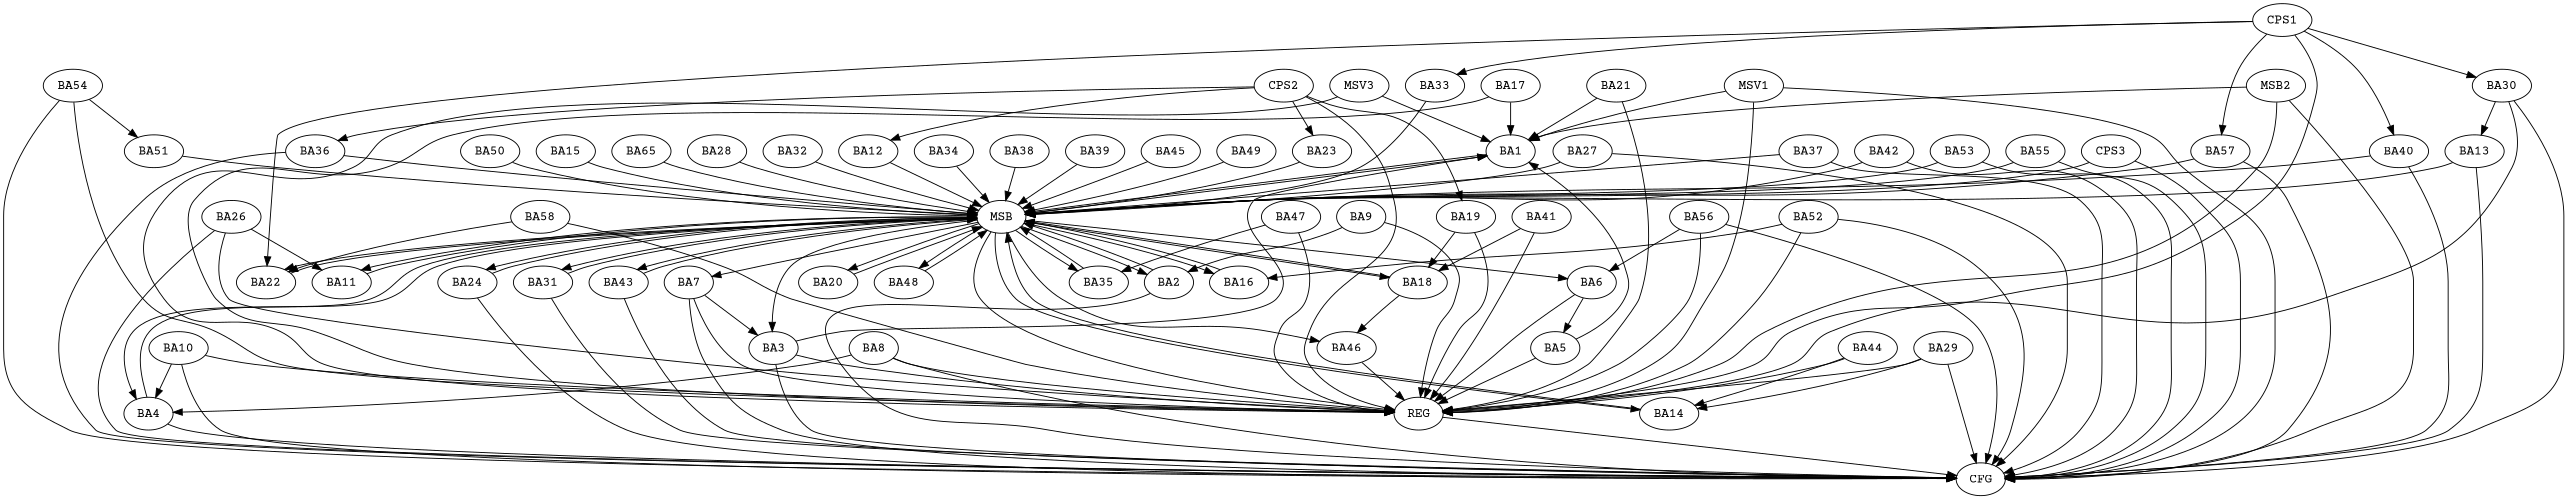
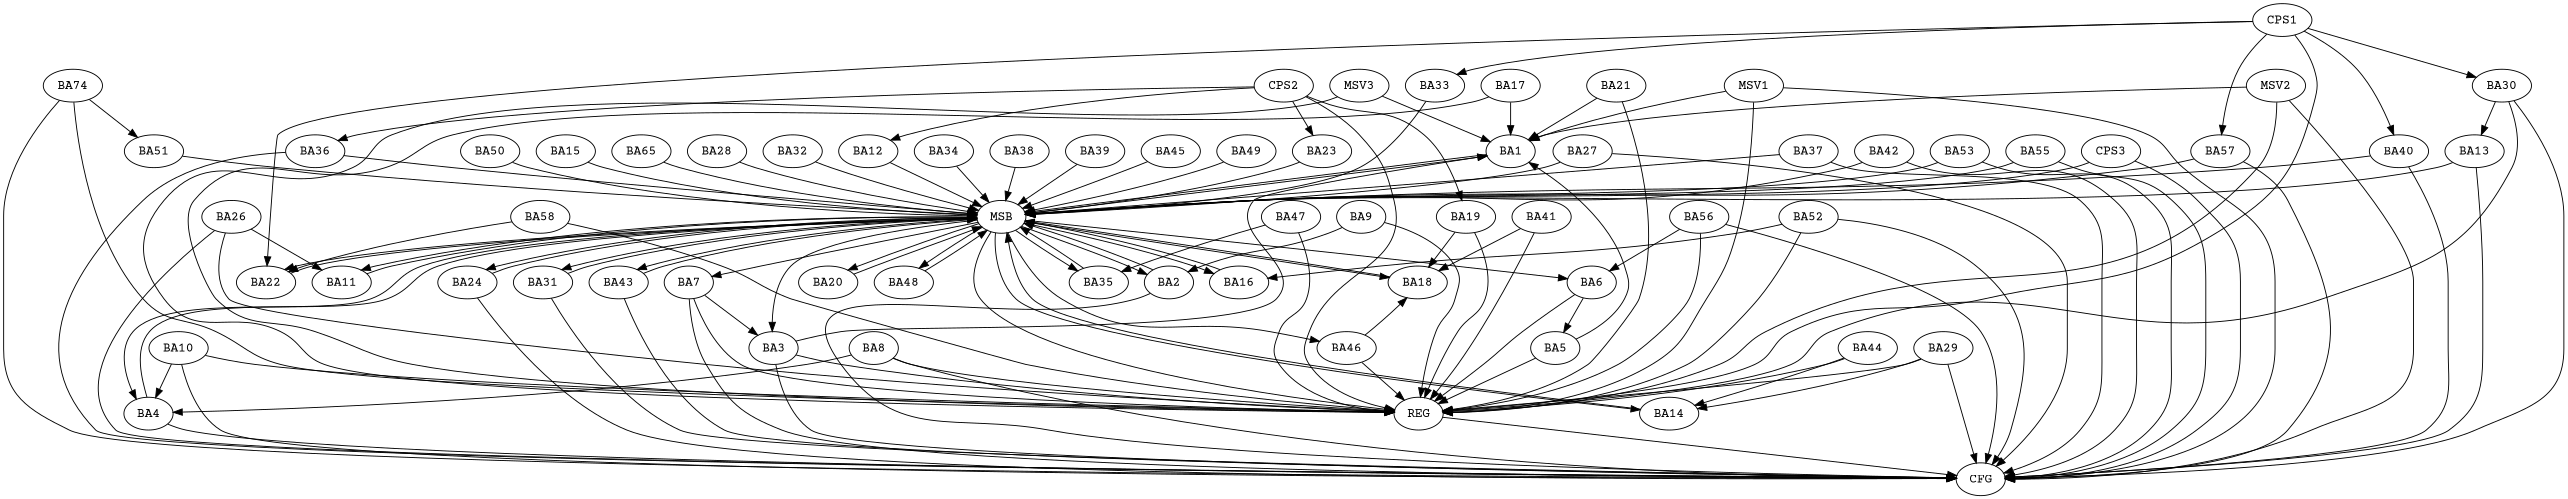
(73, 86) -> (73, 86)
(2276, 86) -> (2276, 86)
(1381, 310) -> (1383, 320)
